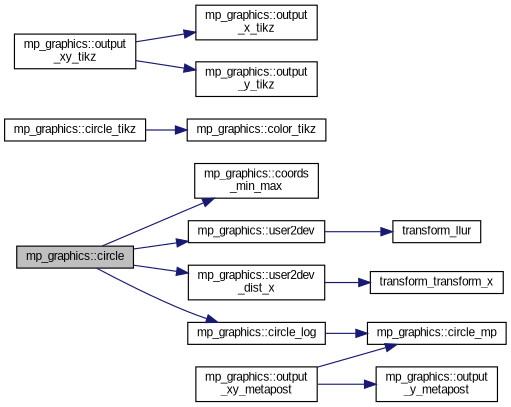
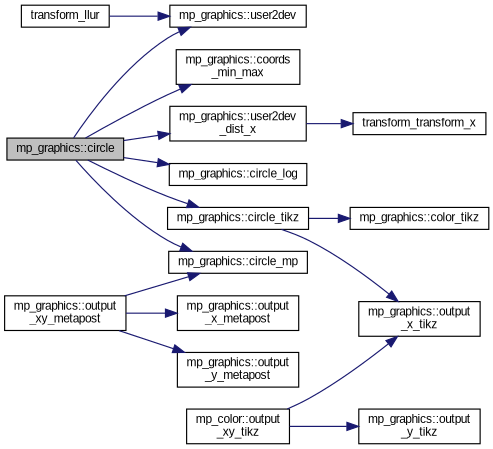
(75, 51) -> (238, 426)
none -> (137, 184)
(353, 232) -> (134, 16)
none -> (338, 257)
none -> (238, 313)
(341, 333) -> (124, 209)
